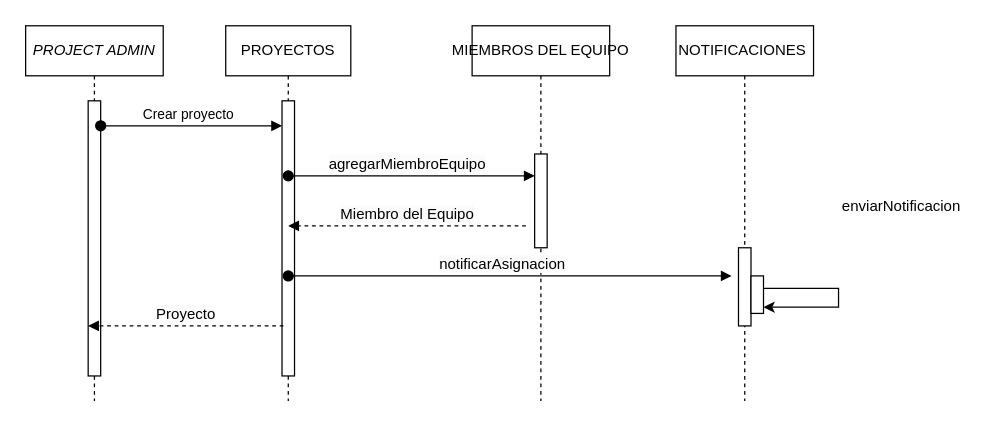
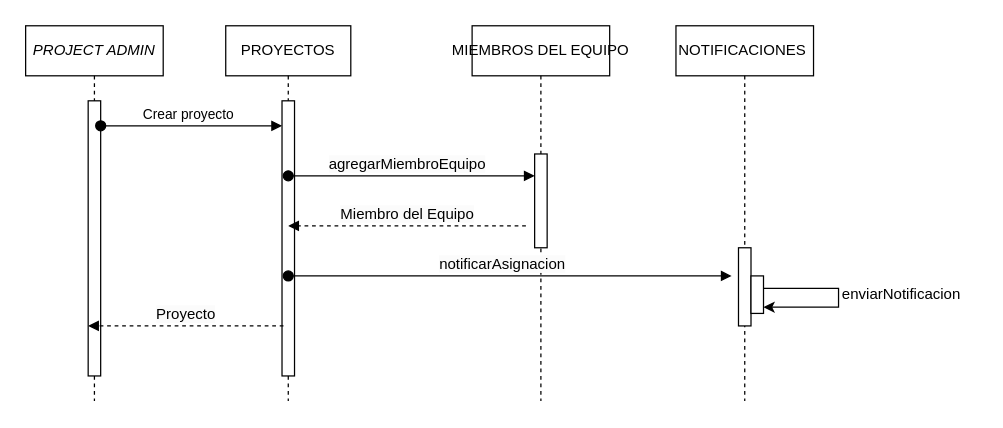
(901, 207) -> (901, 294)
